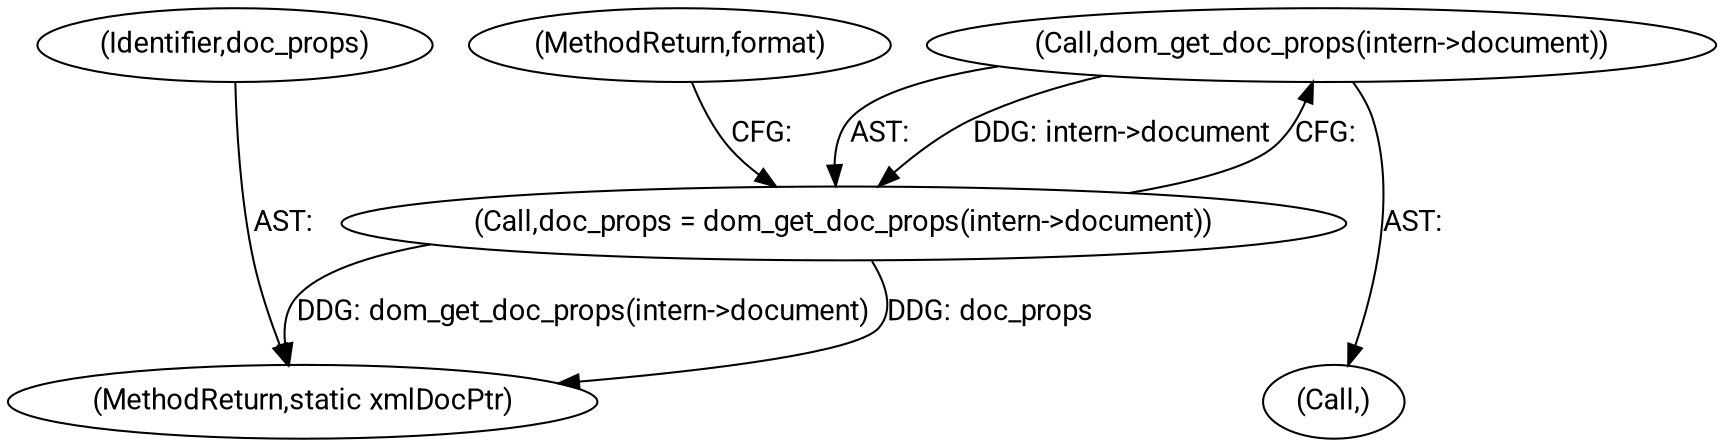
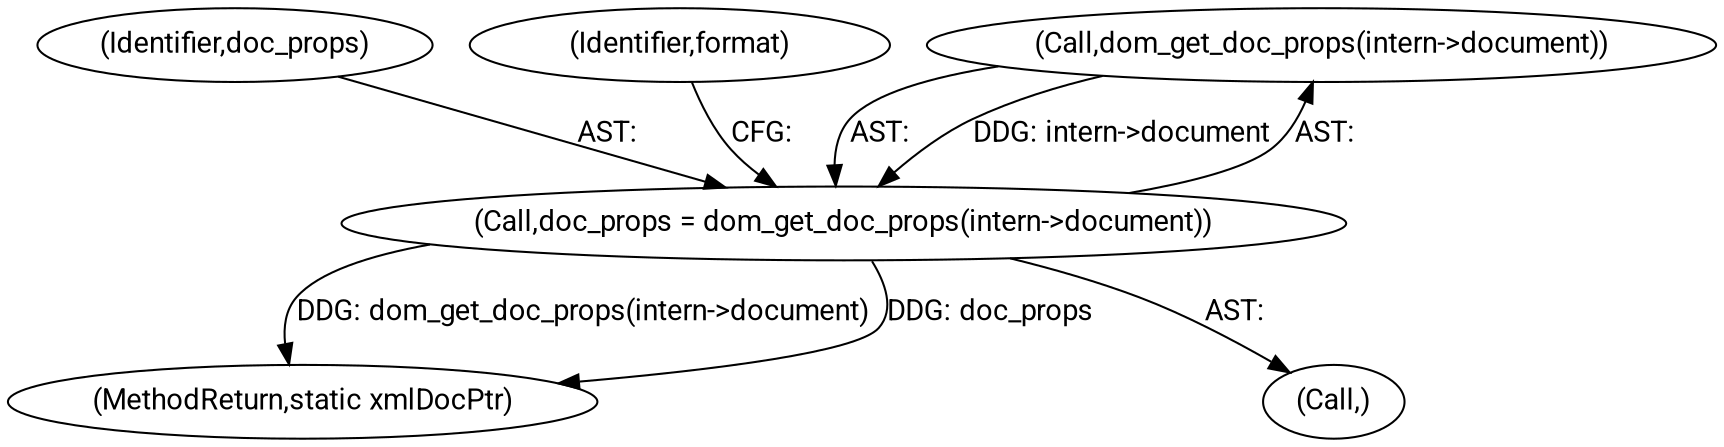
(680, 45) -> (680, 45)
(1330, 134) -> (1330, 134)
(1383, 212) -> (1145, 300)
(246, 216) -> (522, 129)
